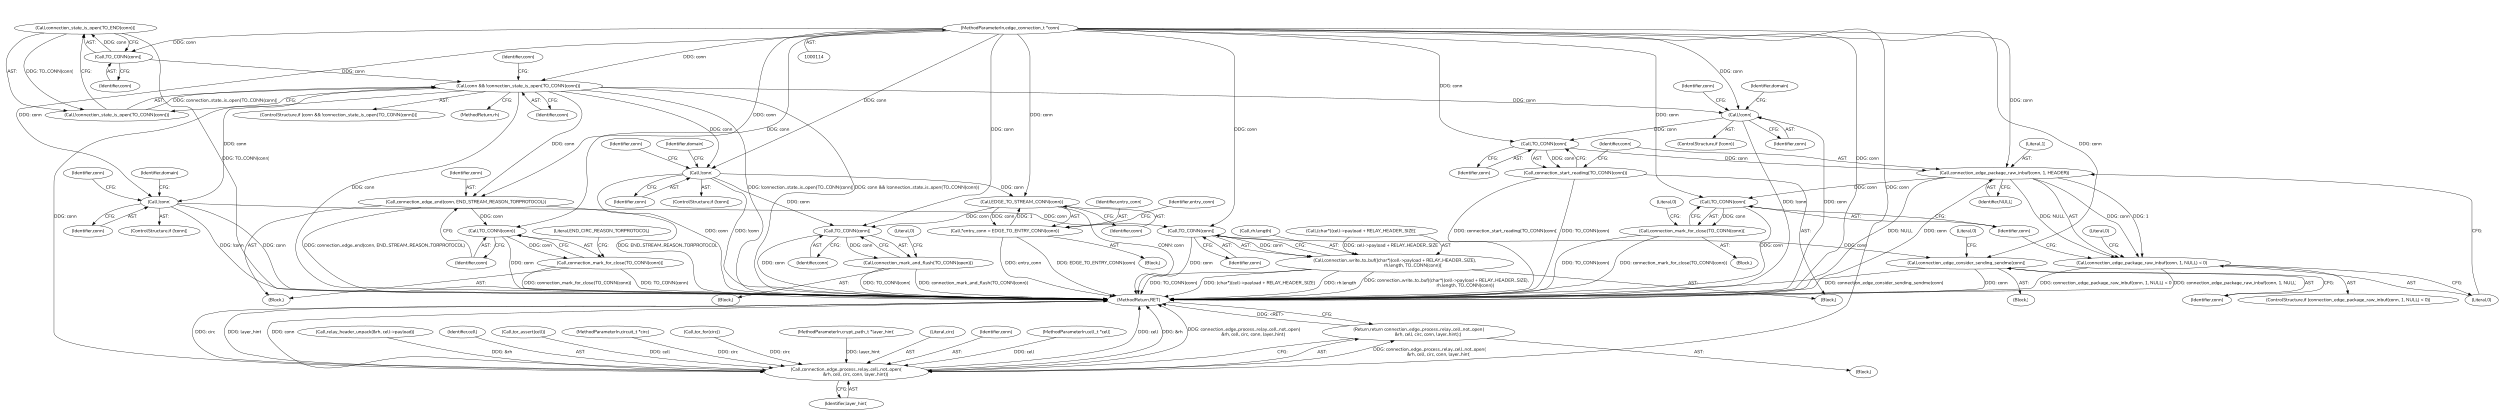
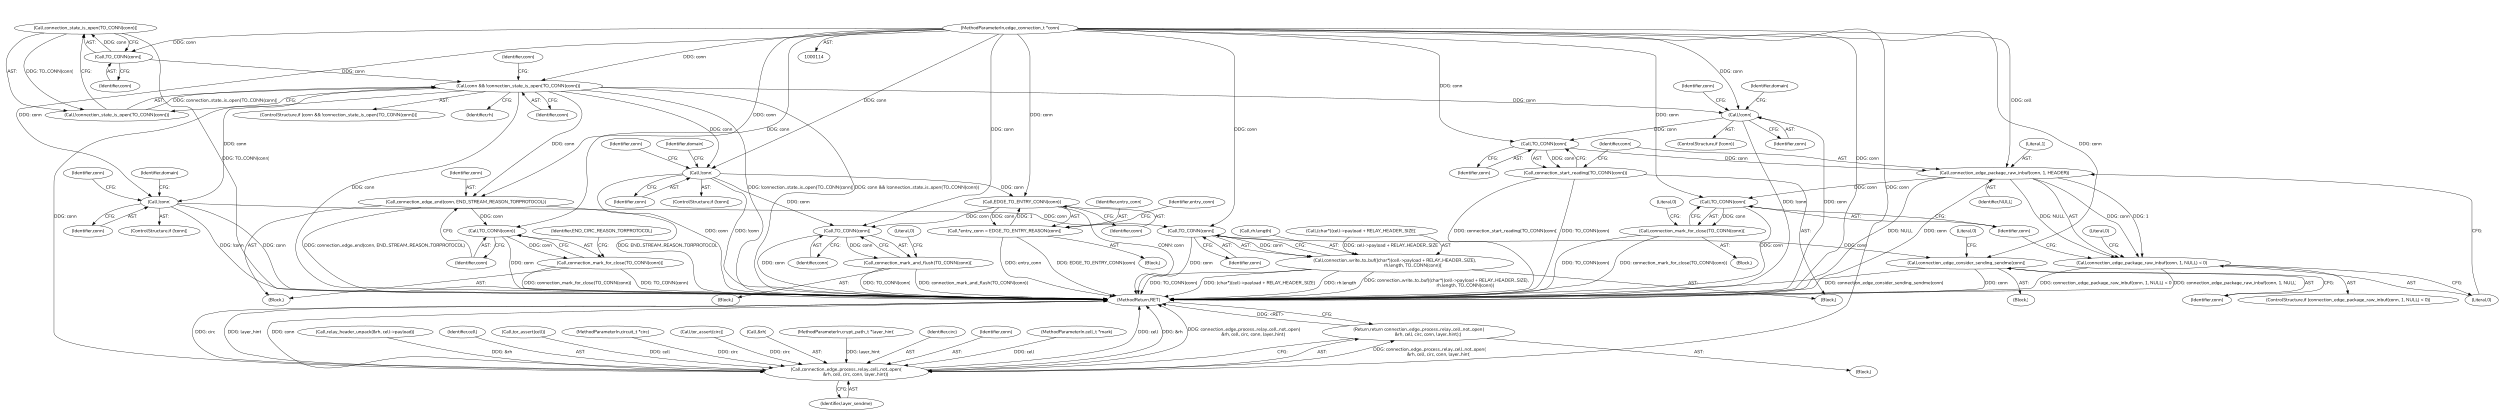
(86, 28) -> (86, 28)
(868, 33) -> (878, 32)
(2021, 101) -> (2021, 101)
(480, 115) -> (480, 115)
(2001, 186) -> none
(1022, 202) -> (1022, 202)
(602, 231) -> (602, 231)
(1005, 231) -> (1005, 231)
(918, 263) -> (918, 263)
(702, 332) -> (702, 332)
none -> (757, 332)
(942, 332) -> (942, 332)
(1077, 332) -> (1077, 332)
(846, 404) -> (846, 404)
